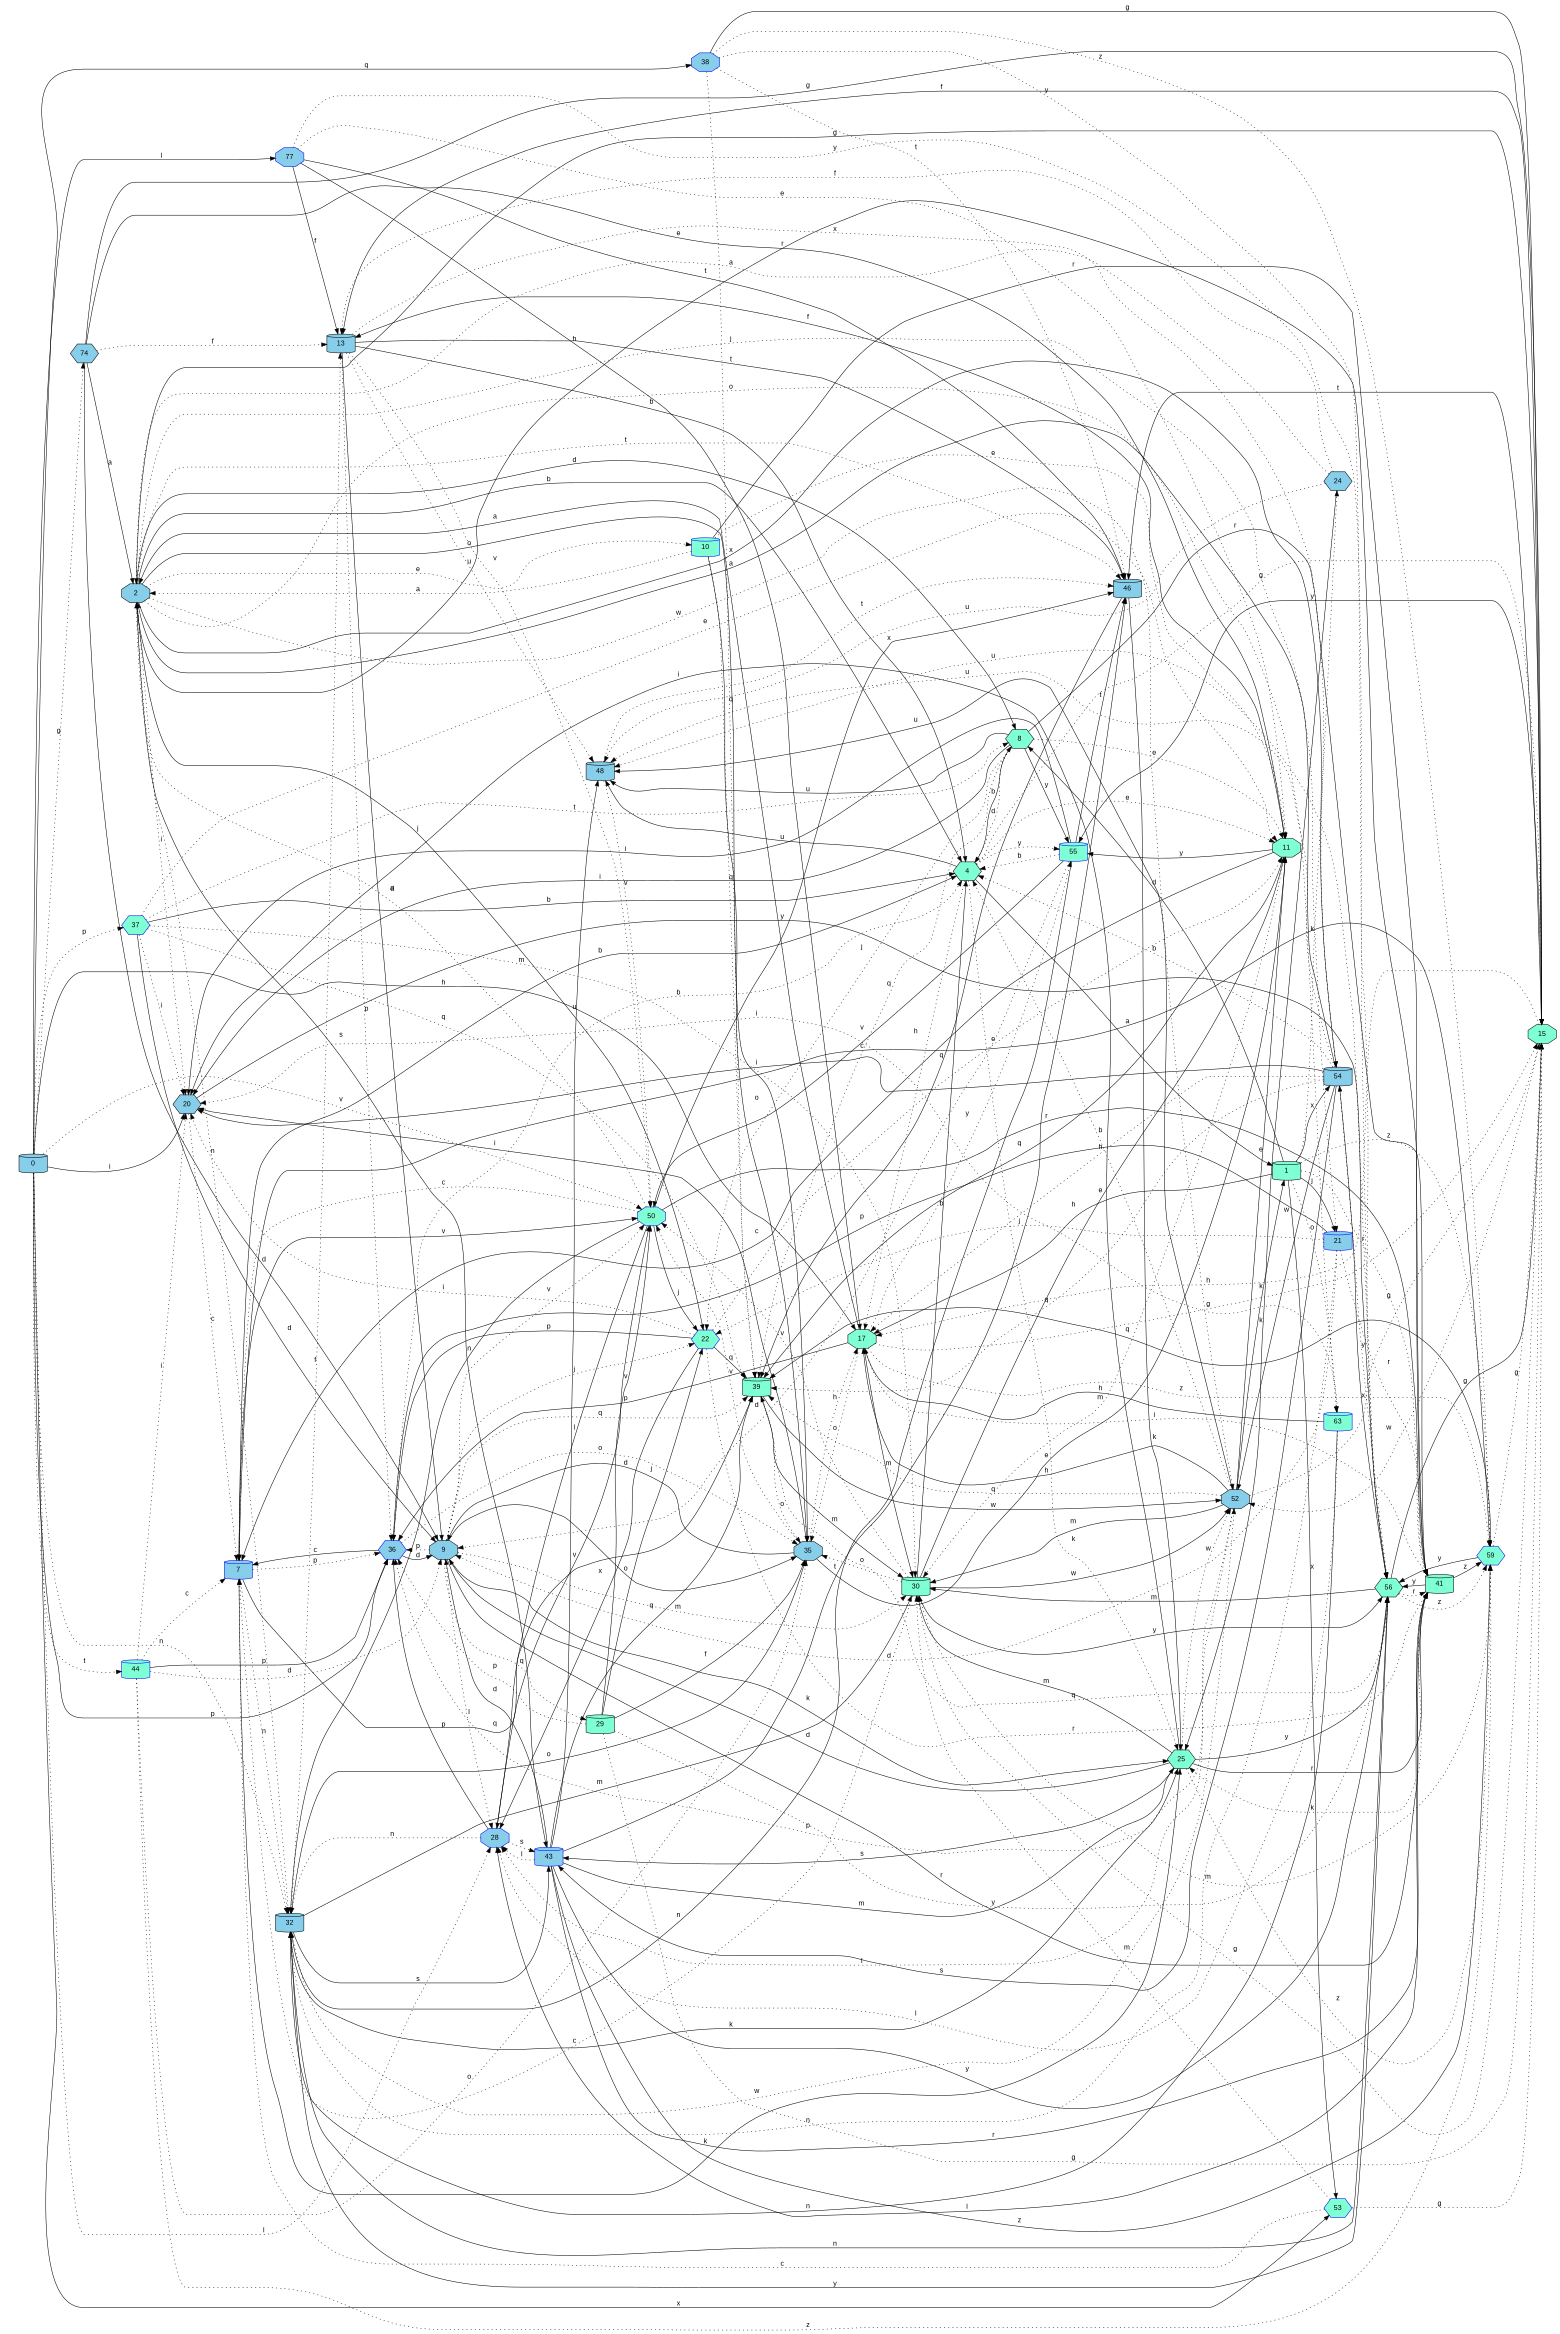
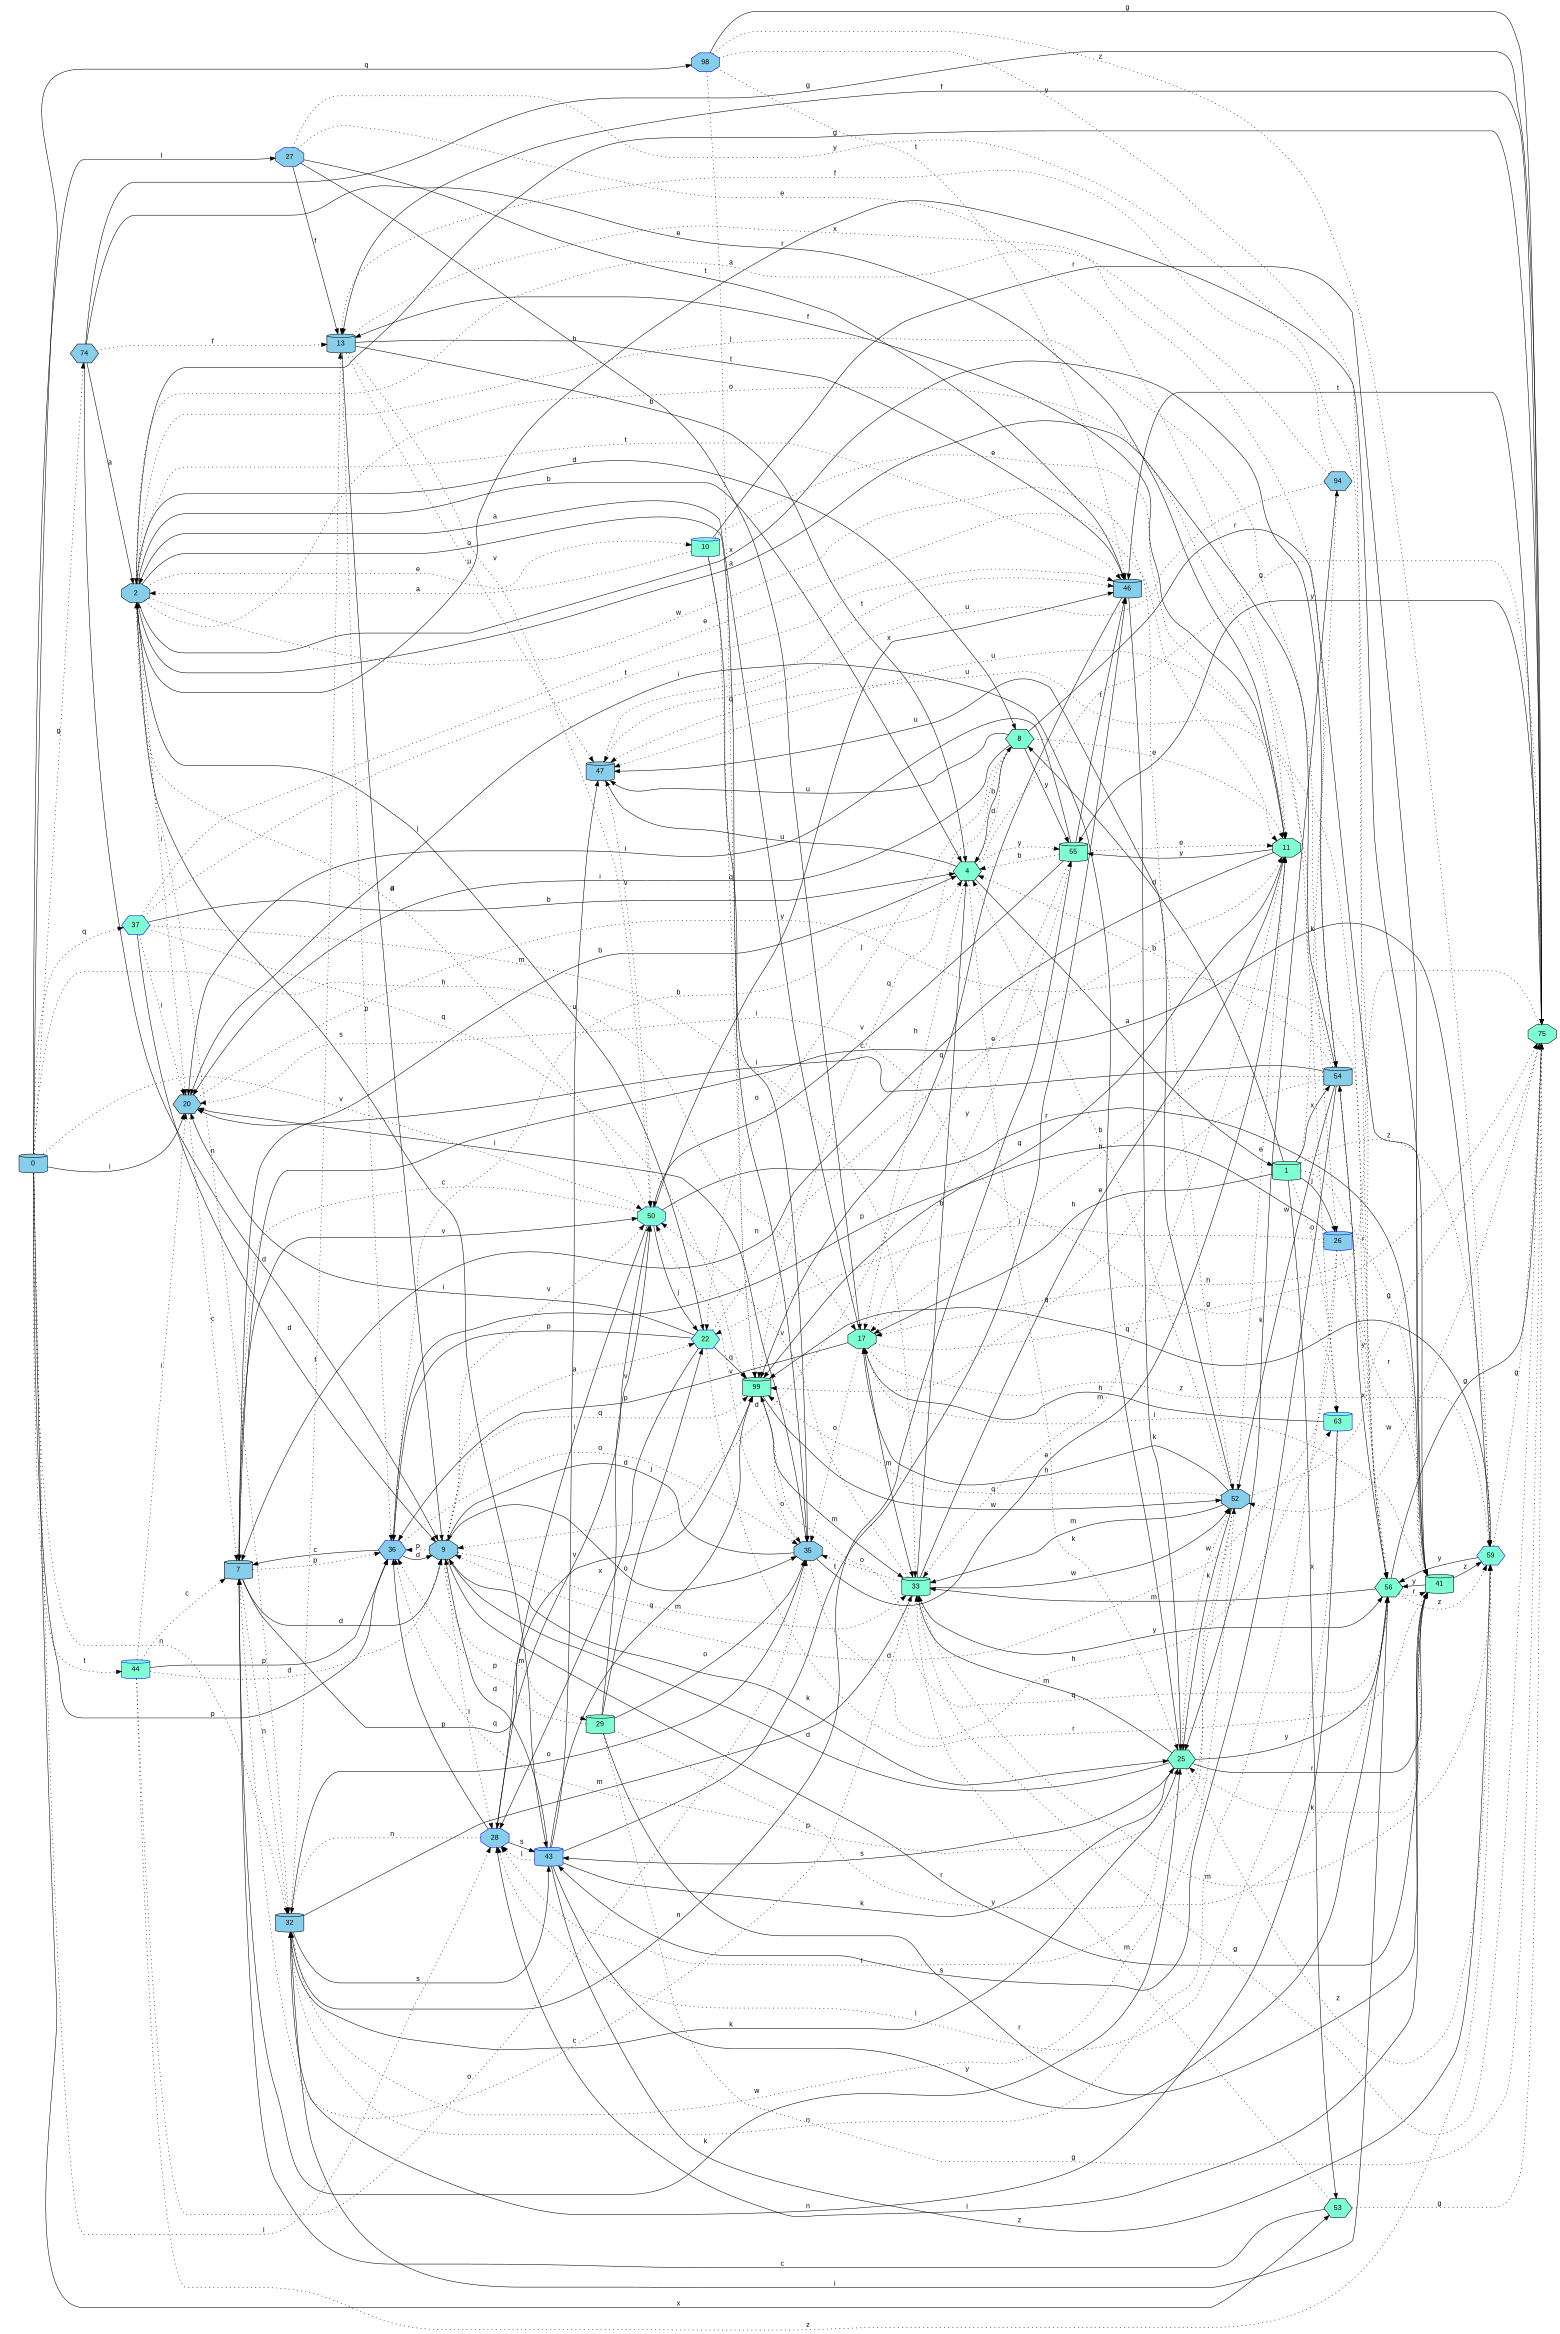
(705, 62) -> (705, 62)
(290, 157) -> (290, 157)
(1338, 481) -> (1338, 481)
(600, 771) -> (600, 771)
(1115, 802) -> (1177, 847)
(572, 811) -> (608, 684)
(1074, 852) -> (1074, 852)
(84, 932) -> (84, 932)
(445, 986) -> (445, 986)
(1022, 990) -> (1022, 990)
(1542, 1034) -> (1542, 1034)
(1258, 1207) -> (1258, 1207)
(757, 1231) -> (757, 1231)
(1338, 1241) -> (1338, 1241)
(407, 1289) -> (407, 1289)
(1256, 1337) -> (1201, 1625)
(575, 1370) -> (575, 1370)
(757, 1387) -> (757, 1387)
(827, 1441) -> (1062, 1670)
(426, 1490) -> none
(238, 1570) -> (238, 1570)
(916, 1587) -> (916, 1587)
none -> (348, 1625)
(705, 1654) -> (705, 1654)
(522, 1661) -> (522, 1661)
(519, 1846) -> (519, 1846)
(862, 1904) -> (862, 1904)
(1097, 2122) -> (1127, 2093)
(1338, 2208) -> (1338, 2208)
(1033, 2248) -> none
(492, 2264) -> (492, 2264)
(835, 2284) -> (835, 2284)
